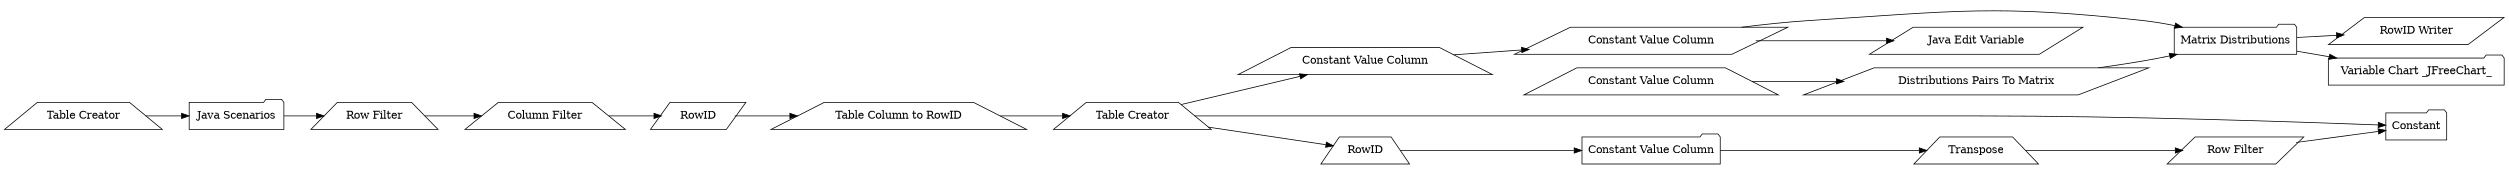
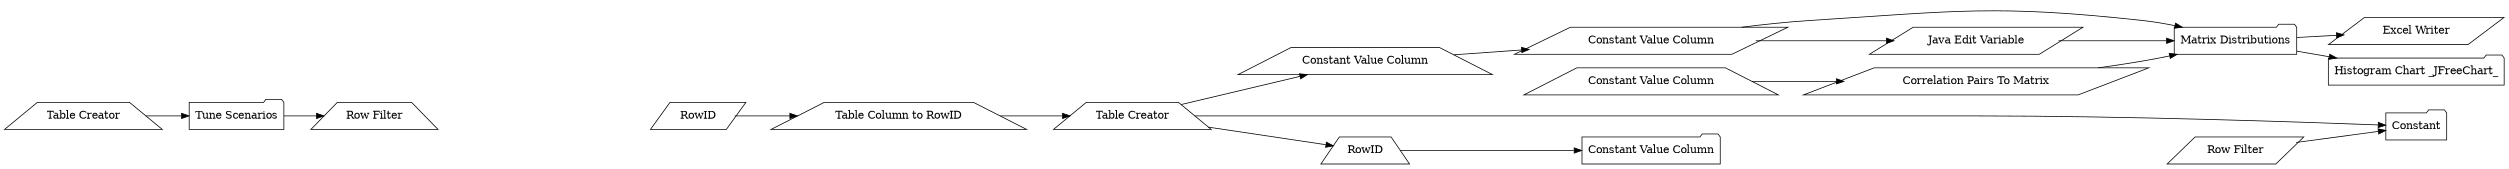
(2416, 31) -> (2416, 31)
none -> (2112, 41)
(2416, 72) -> (2416, 72)
(1976, 81) -> (1976, 81)
(237, 116) -> (237, 116)
(545, 116) -> none
(1976, 150) -> none
